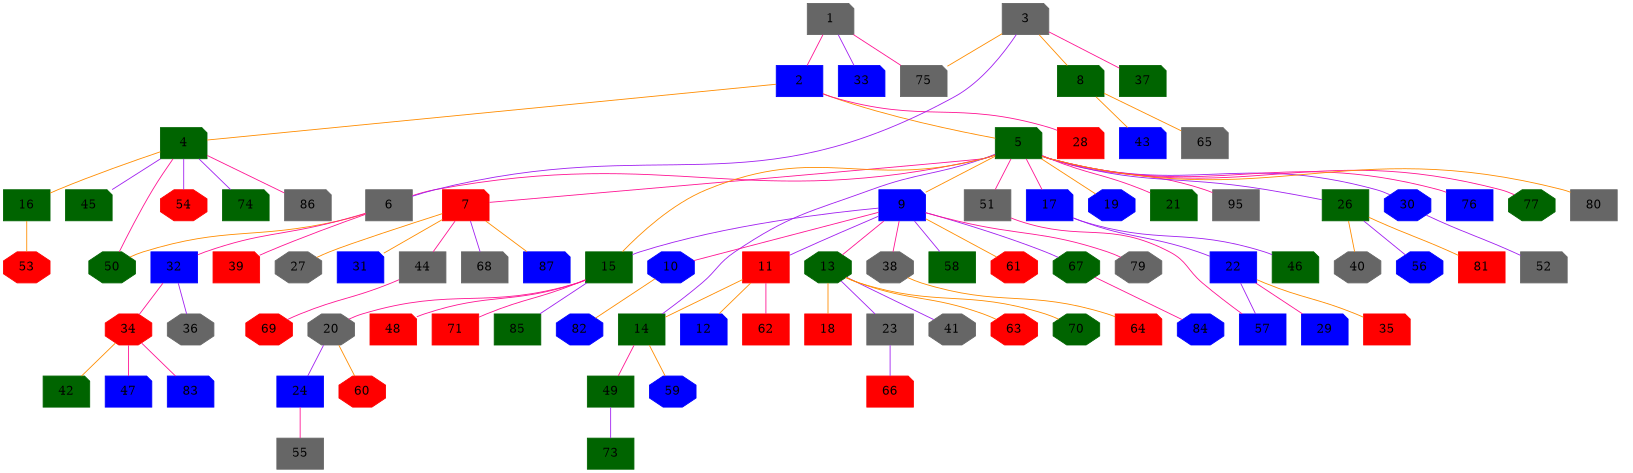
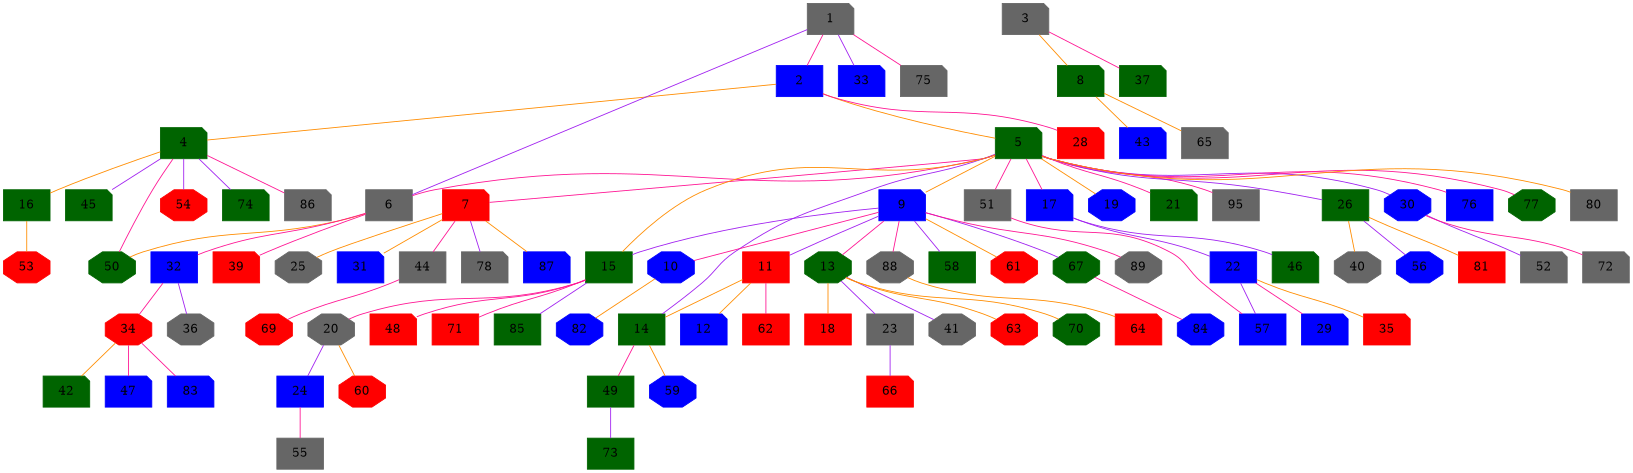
(975, 50) -> none
(732, 162) -> (610, 112)
(298, 267) -> (298, 267)
(485, 267) -> (485, 267)
(890, 267) -> (890, 267)
(1138, 267) -> (1138, 267)
none -> (1606, 267)
